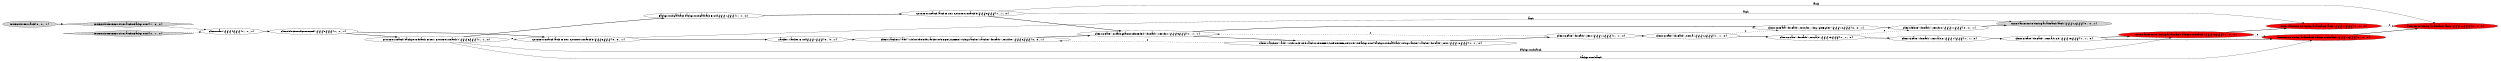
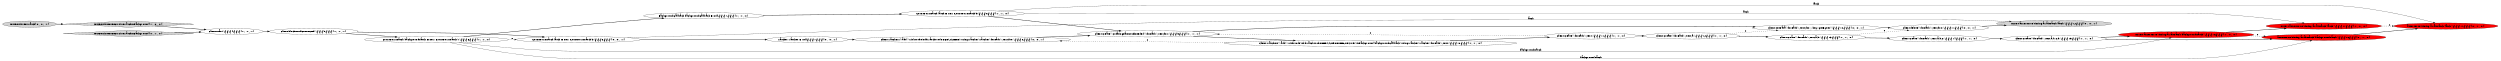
(180, 28) -> (180, 28)
(187, 32) -> (187, 32)
